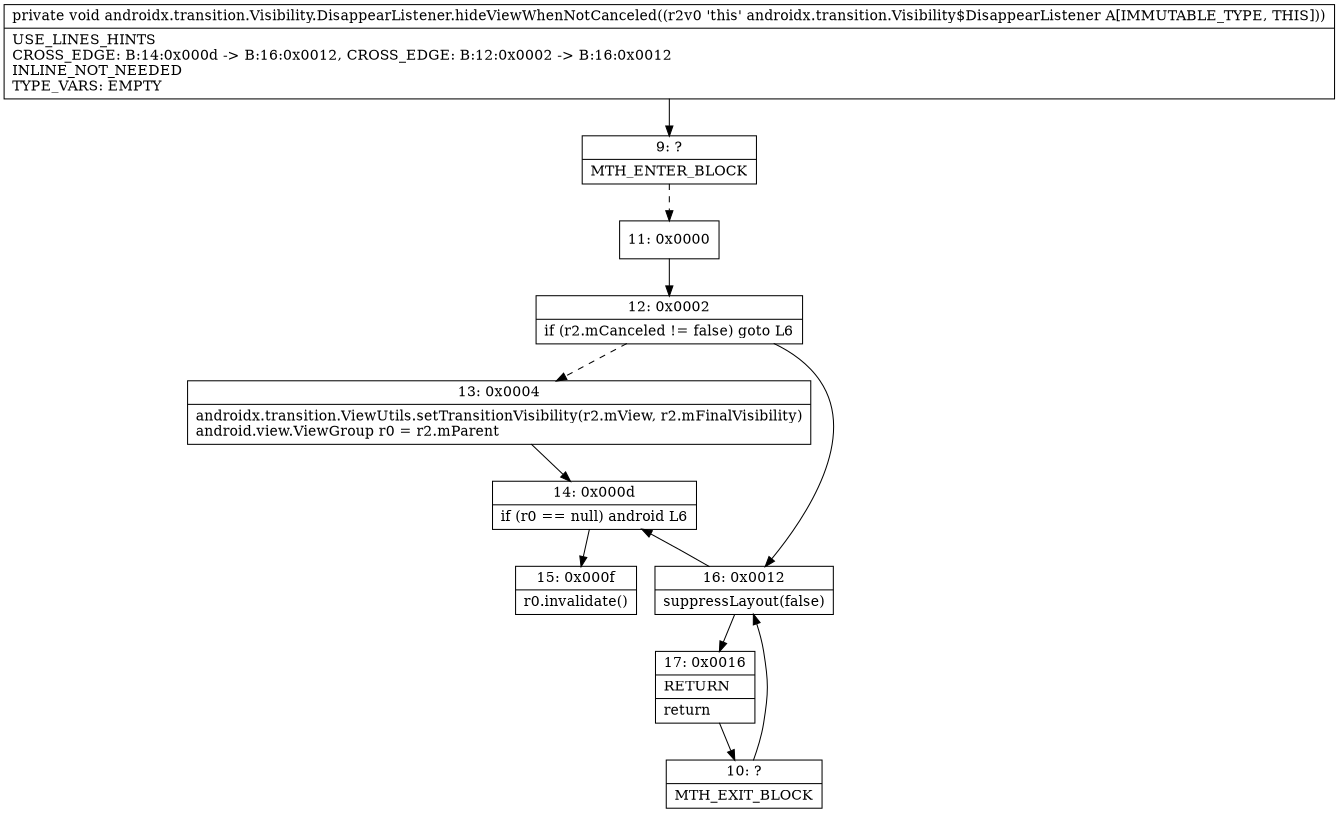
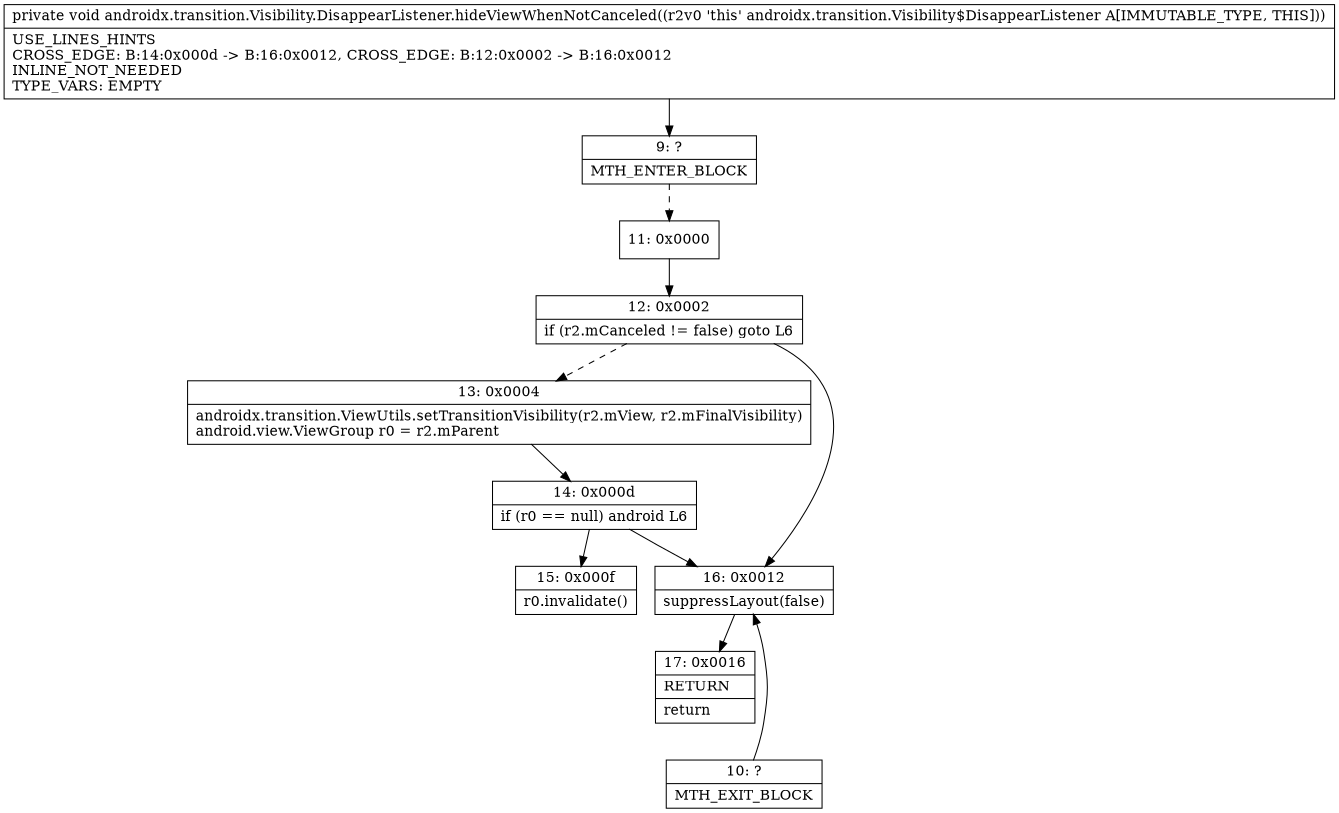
(680, 550) -> (658, 546)
(725, 737) -> none
